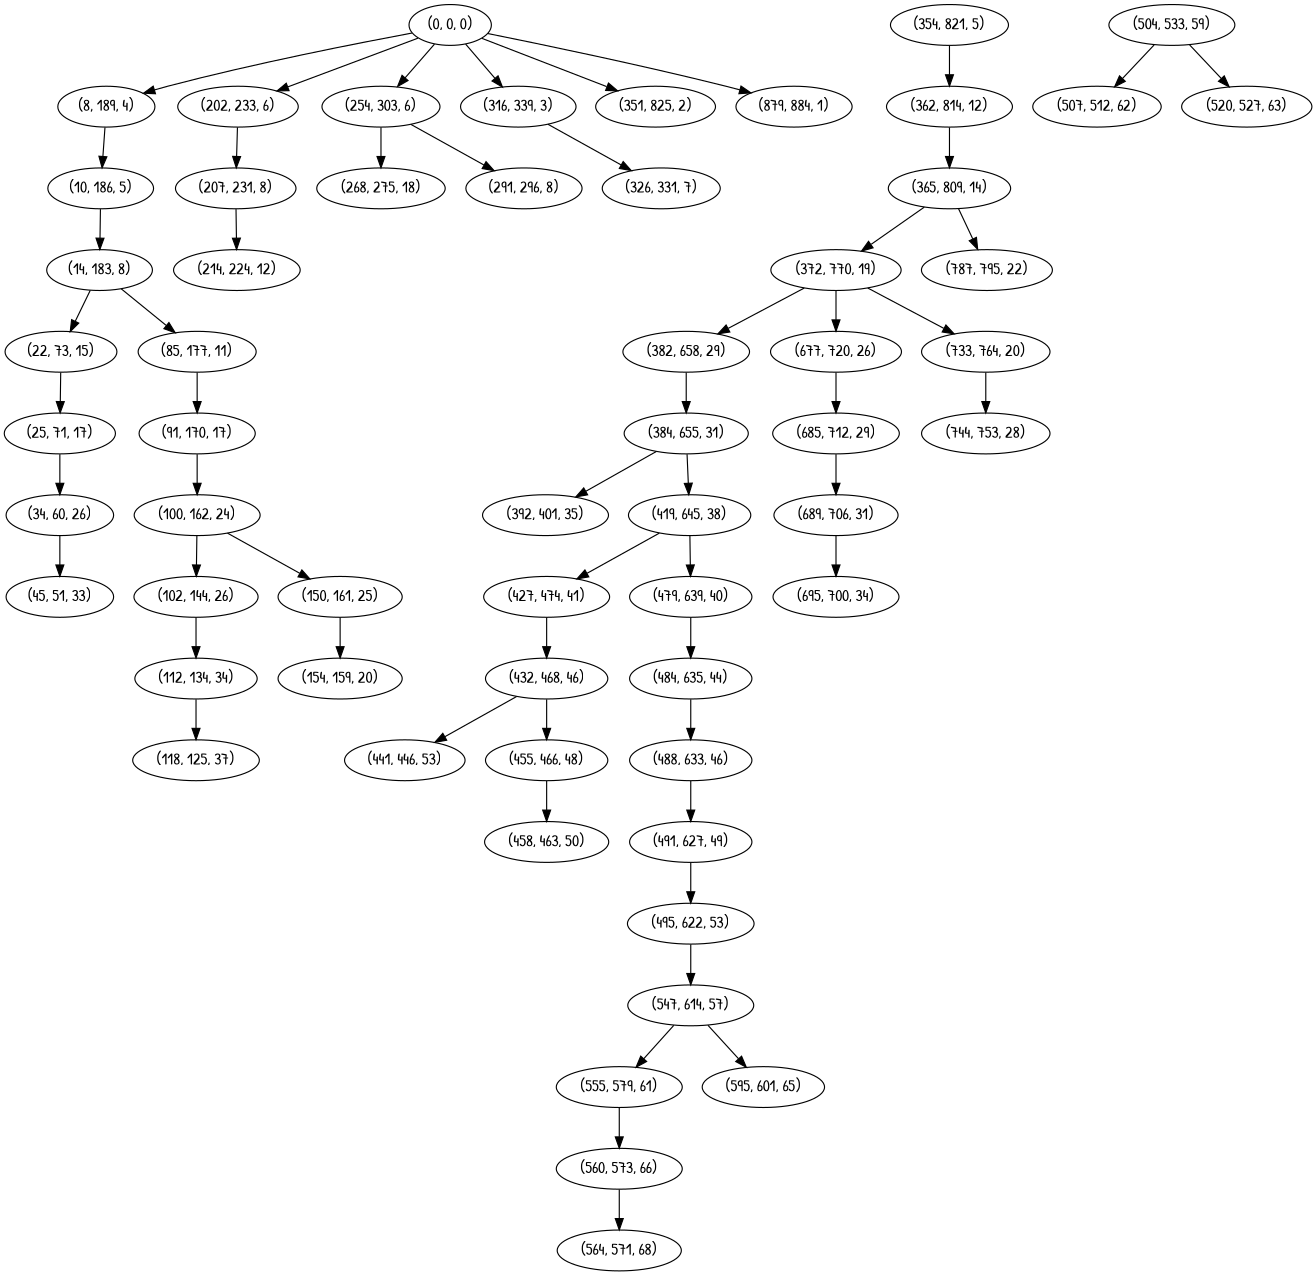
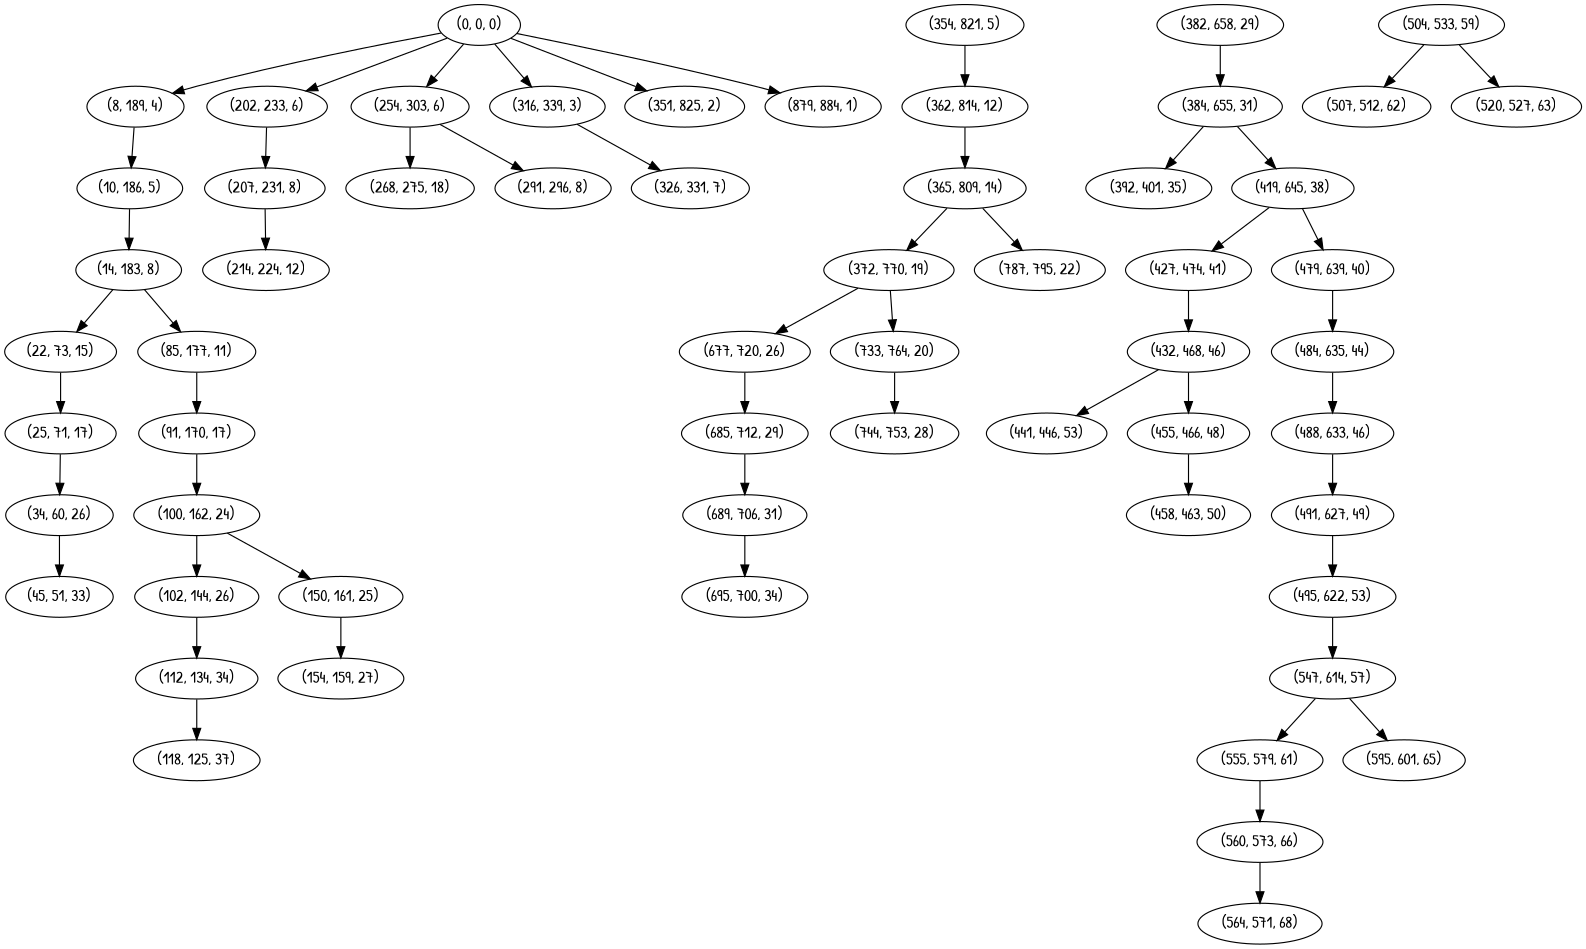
(766, 308) -> none
(340, 679) -> (341, 679)
